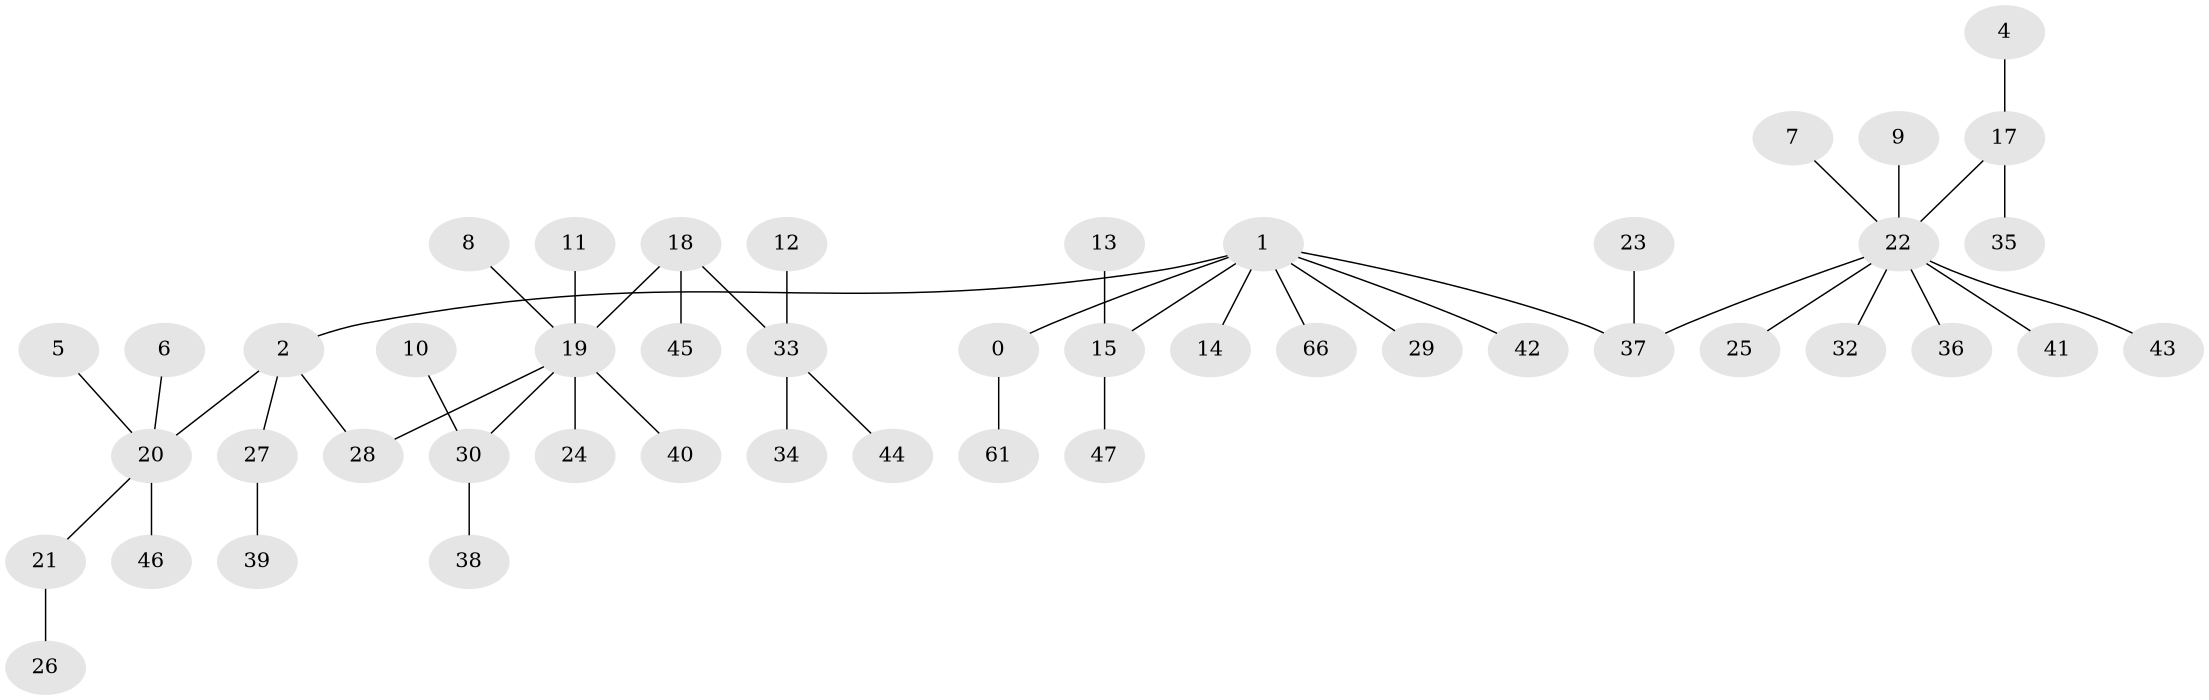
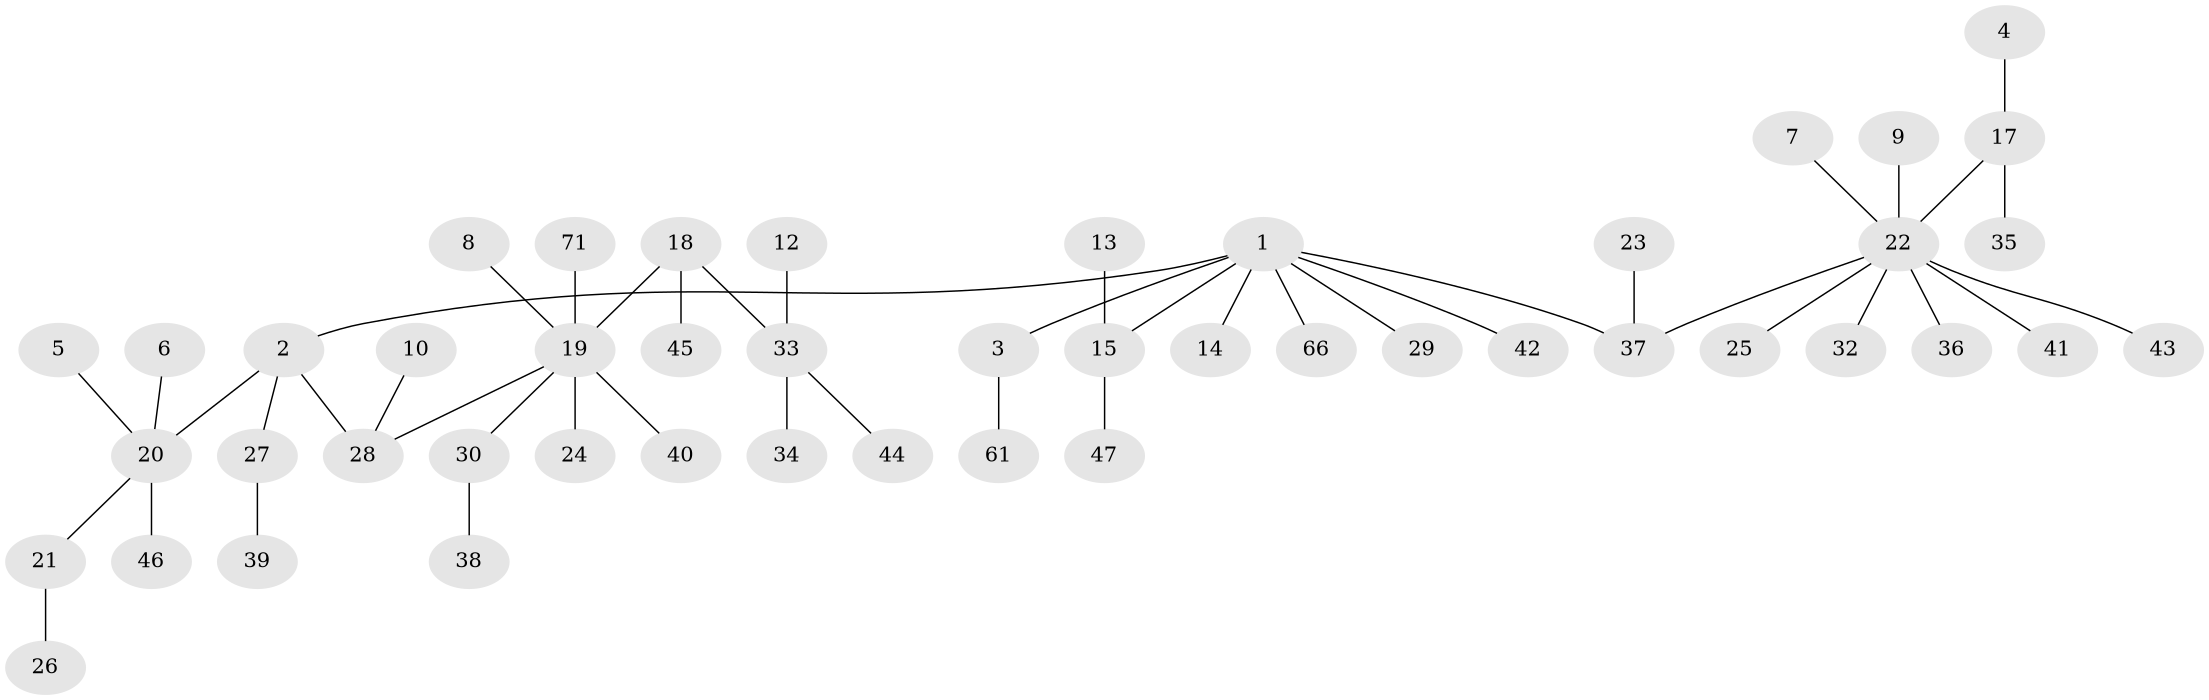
(575, 244) -> (575, 244)
(999, 350) -> (999, 350)
(443, 403) -> (390, 403)
